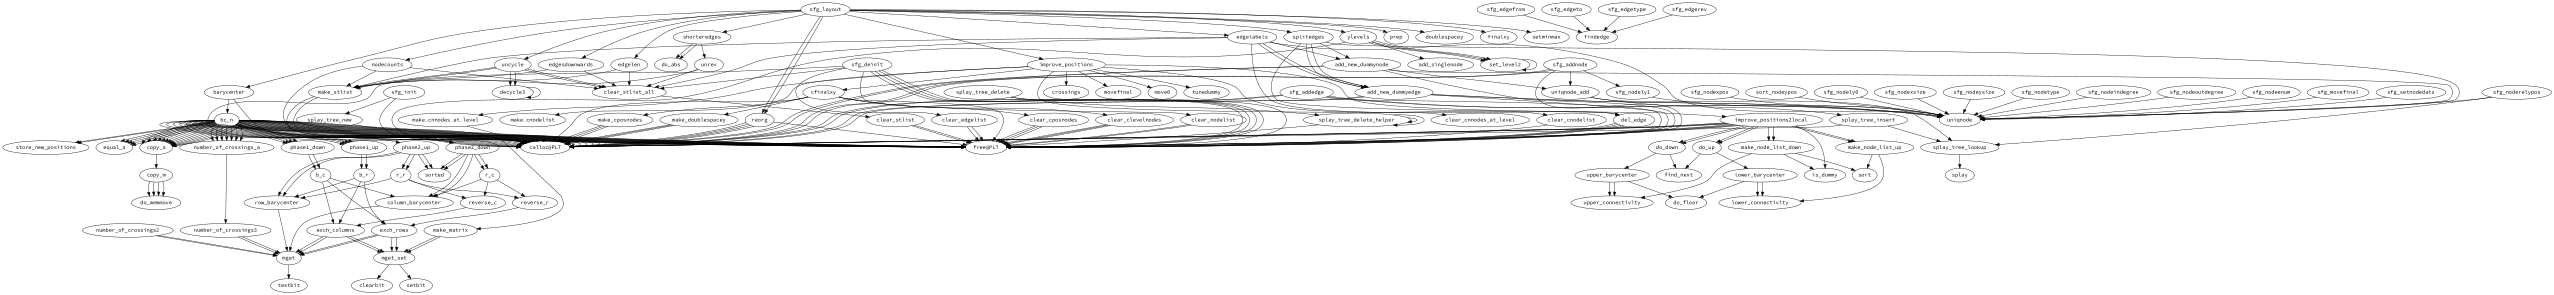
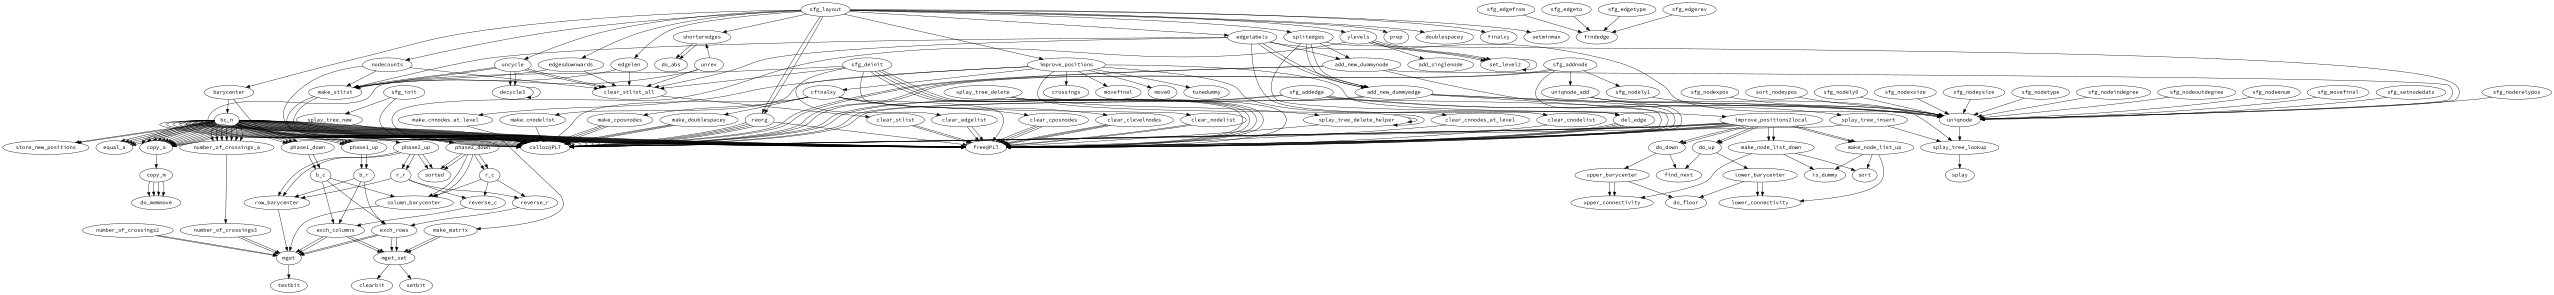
(703, 49) -> (709, 53)
(1466, 79) -> none
(2246, 124) -> (1960, 132)
none -> (538, 132)
none -> (1229, 139)
(1817, 140) -> (1851, 161)
